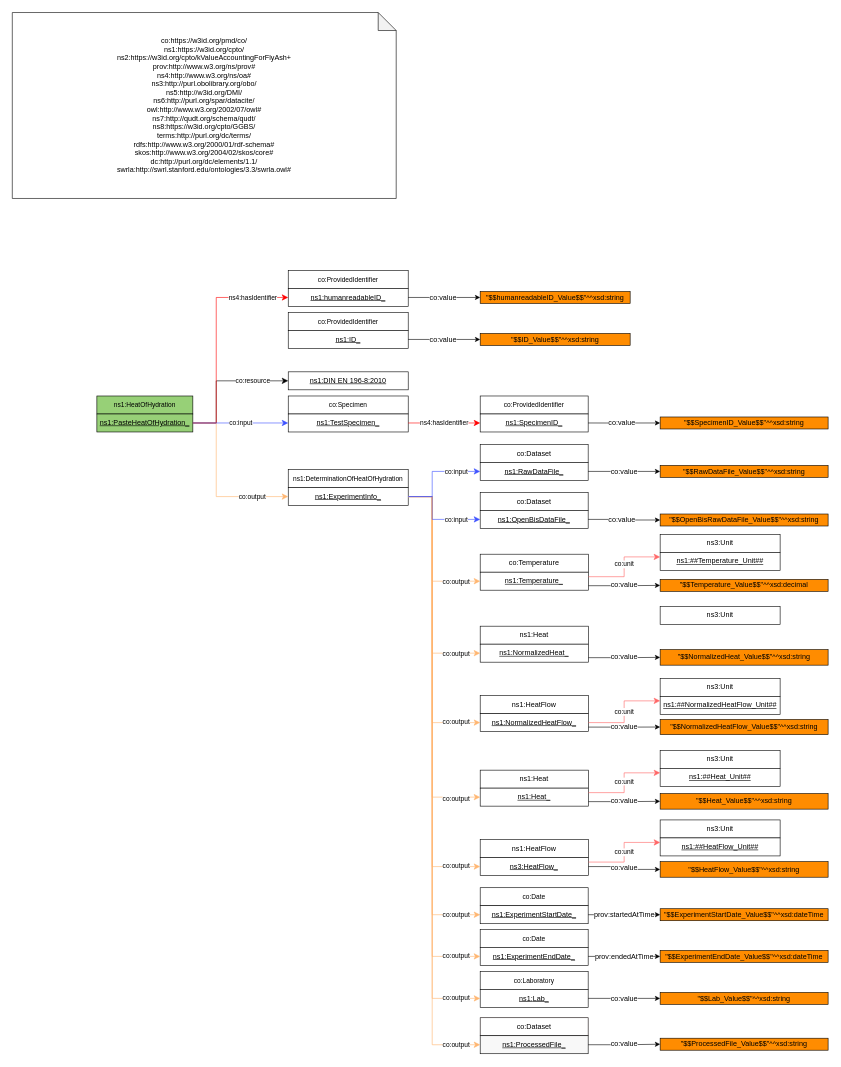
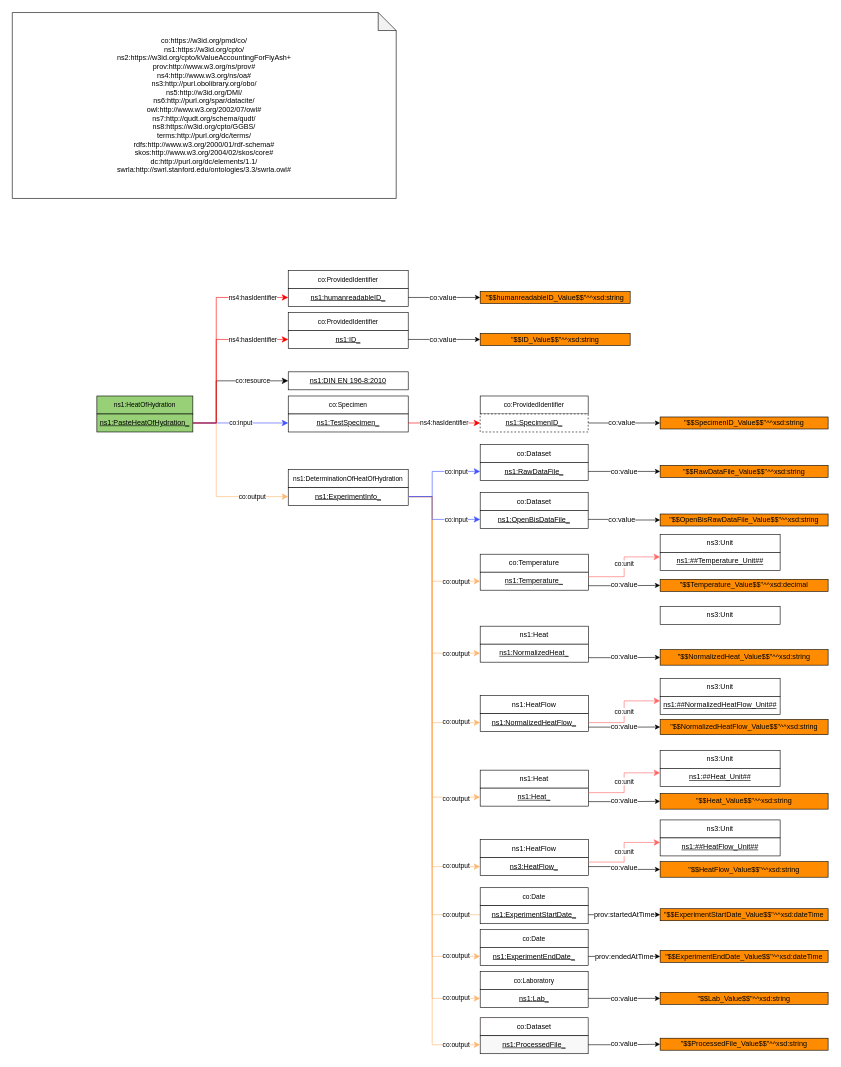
none -> (250, 339)
(534, 423) -> (534, 423)
(474, 915) -> (475, 915)
